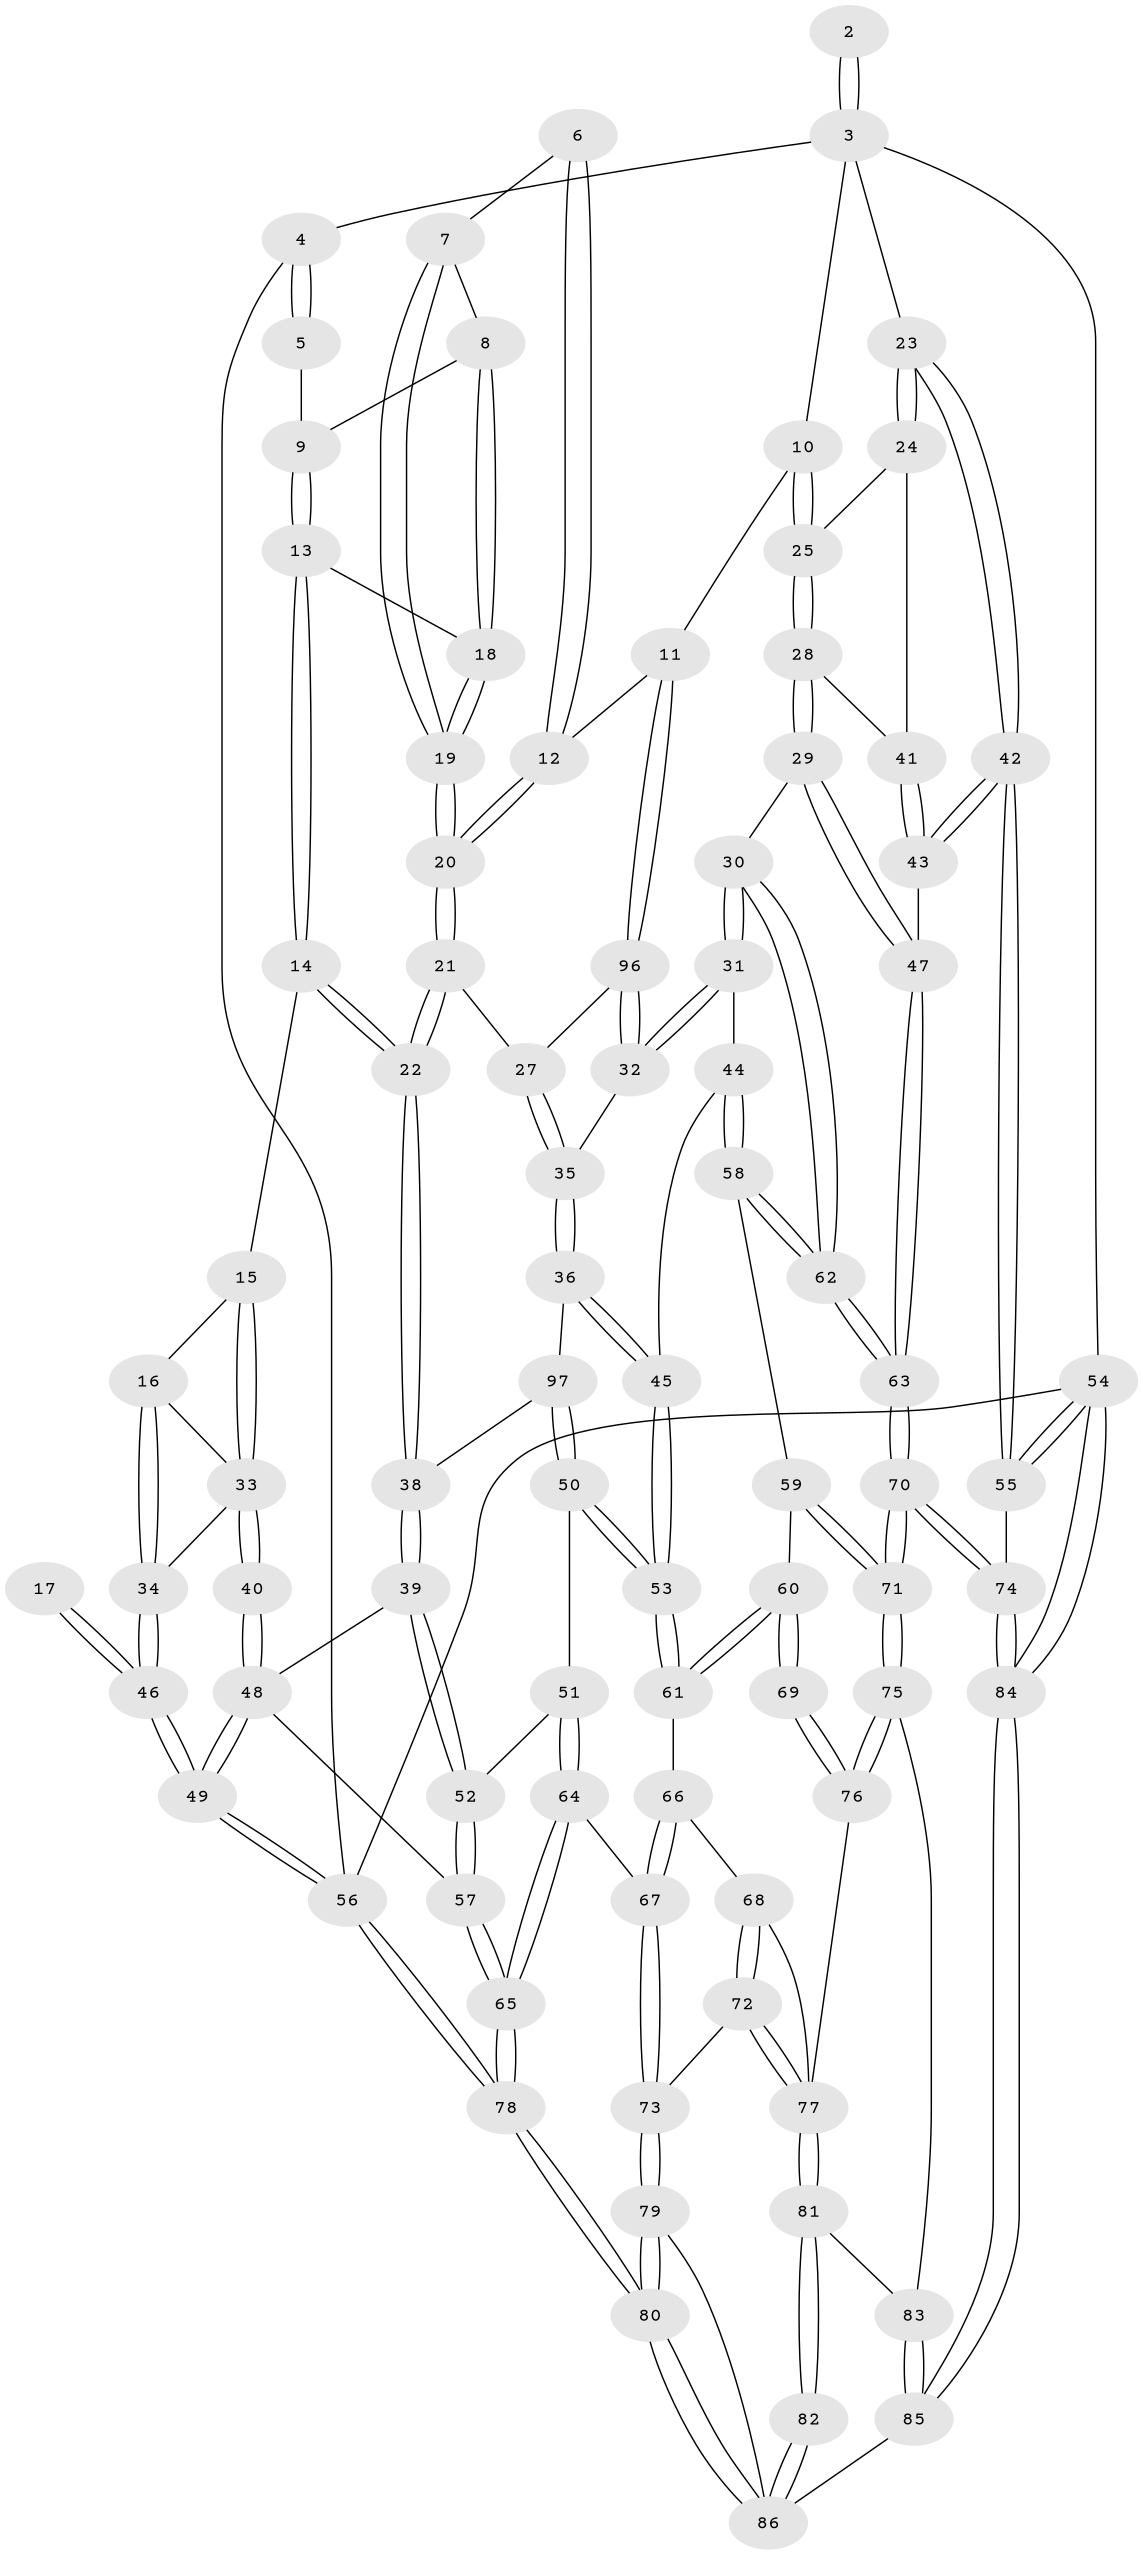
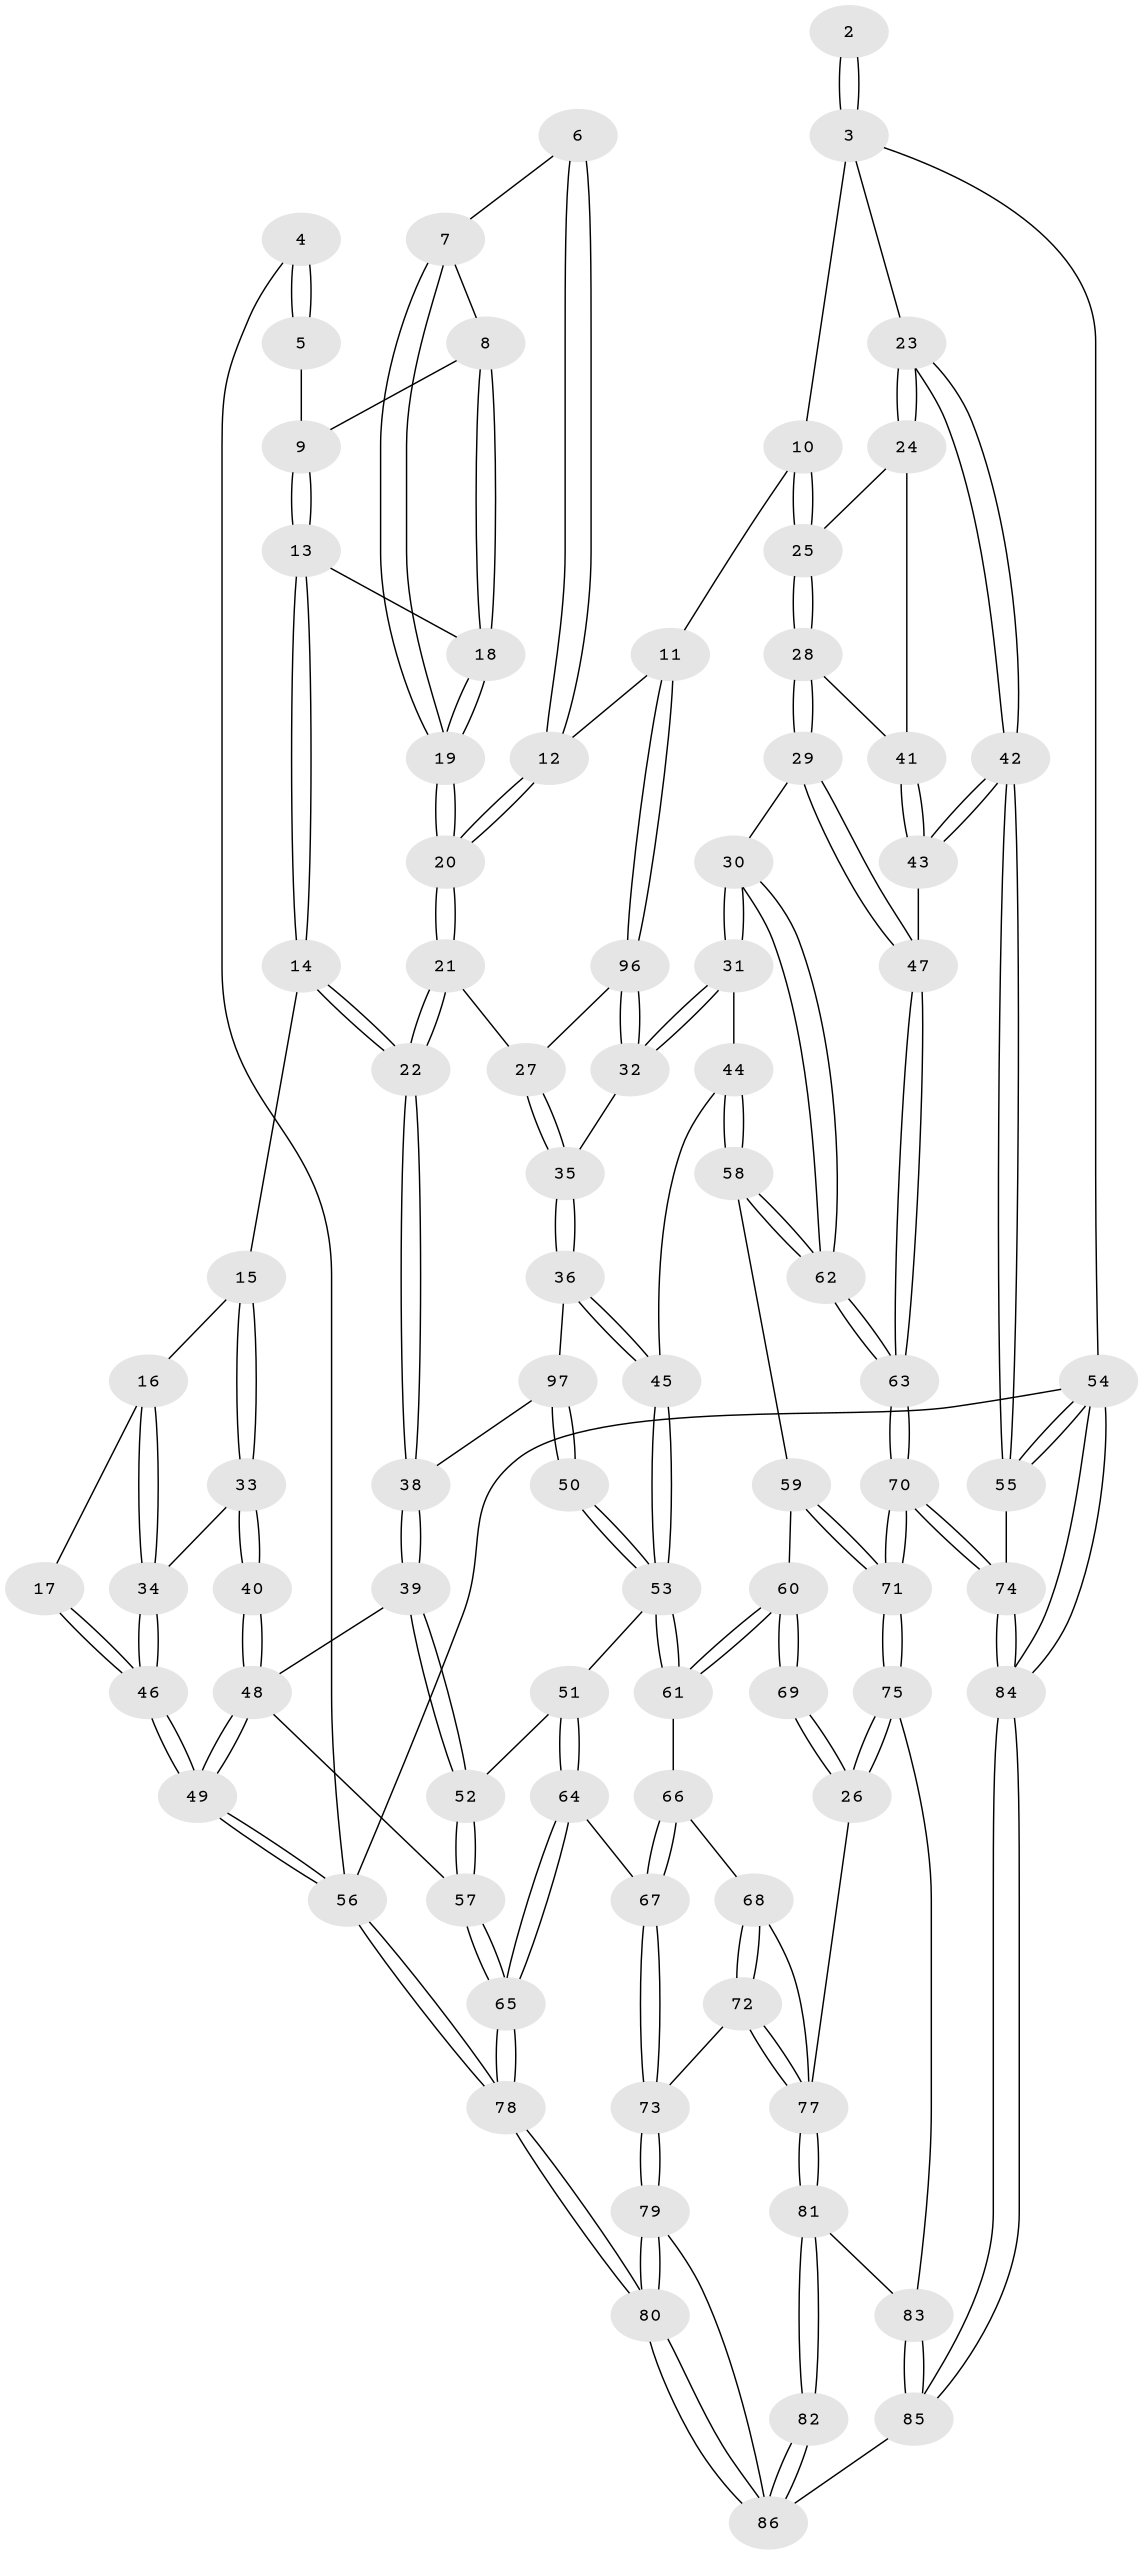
(597, 175) -> none
(198, 1433) -> (97, 1485)
(569, 1589) -> (616, 1641)
(852, 1796) -> (852, 1796)
